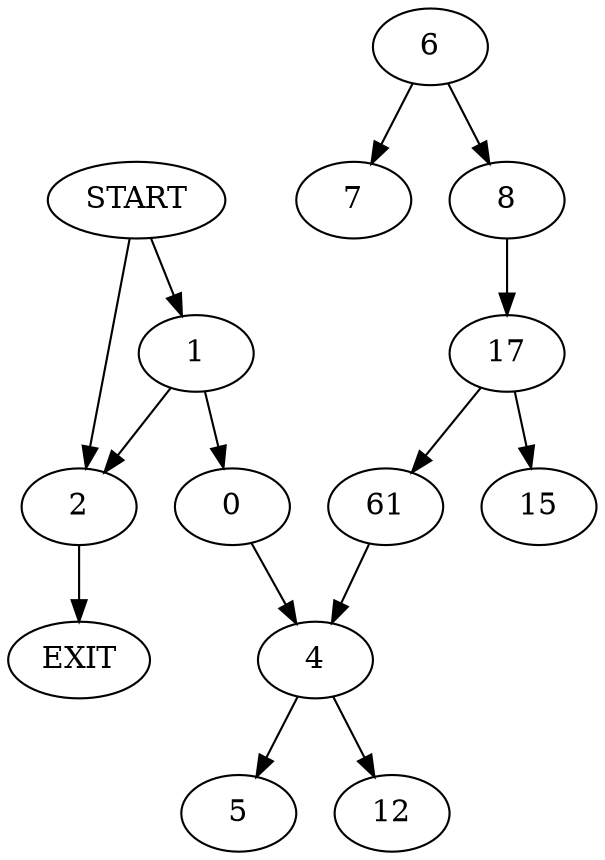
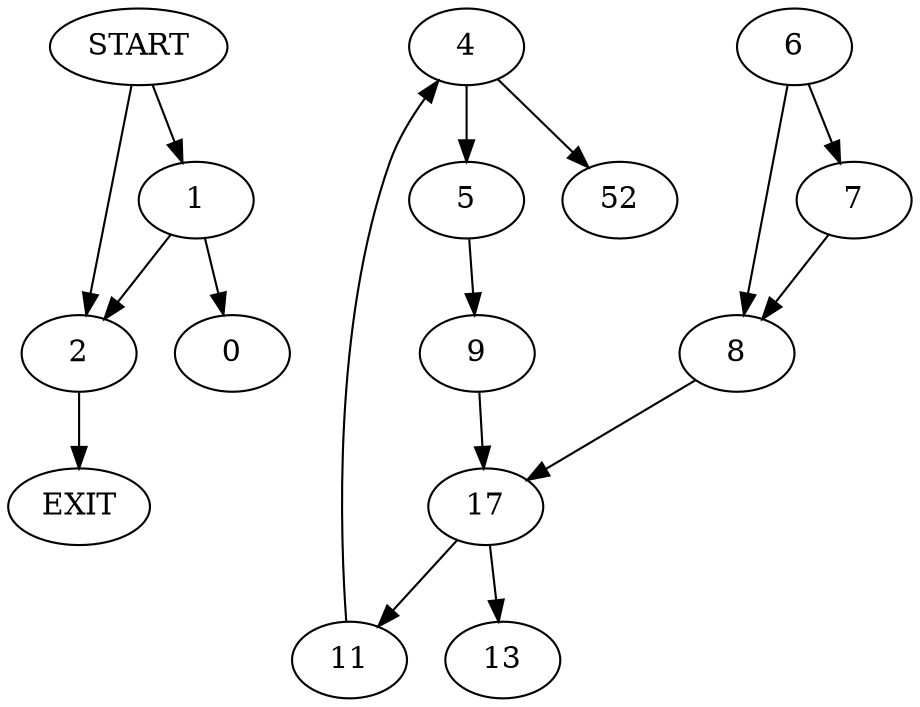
none -> (802, 268)
none -> (477, 353)
(386, 507) -> (350, 660)
(539, 507) -> (503, 660)
(269, 574) -> none
(392, 813) -> (620, 200)
